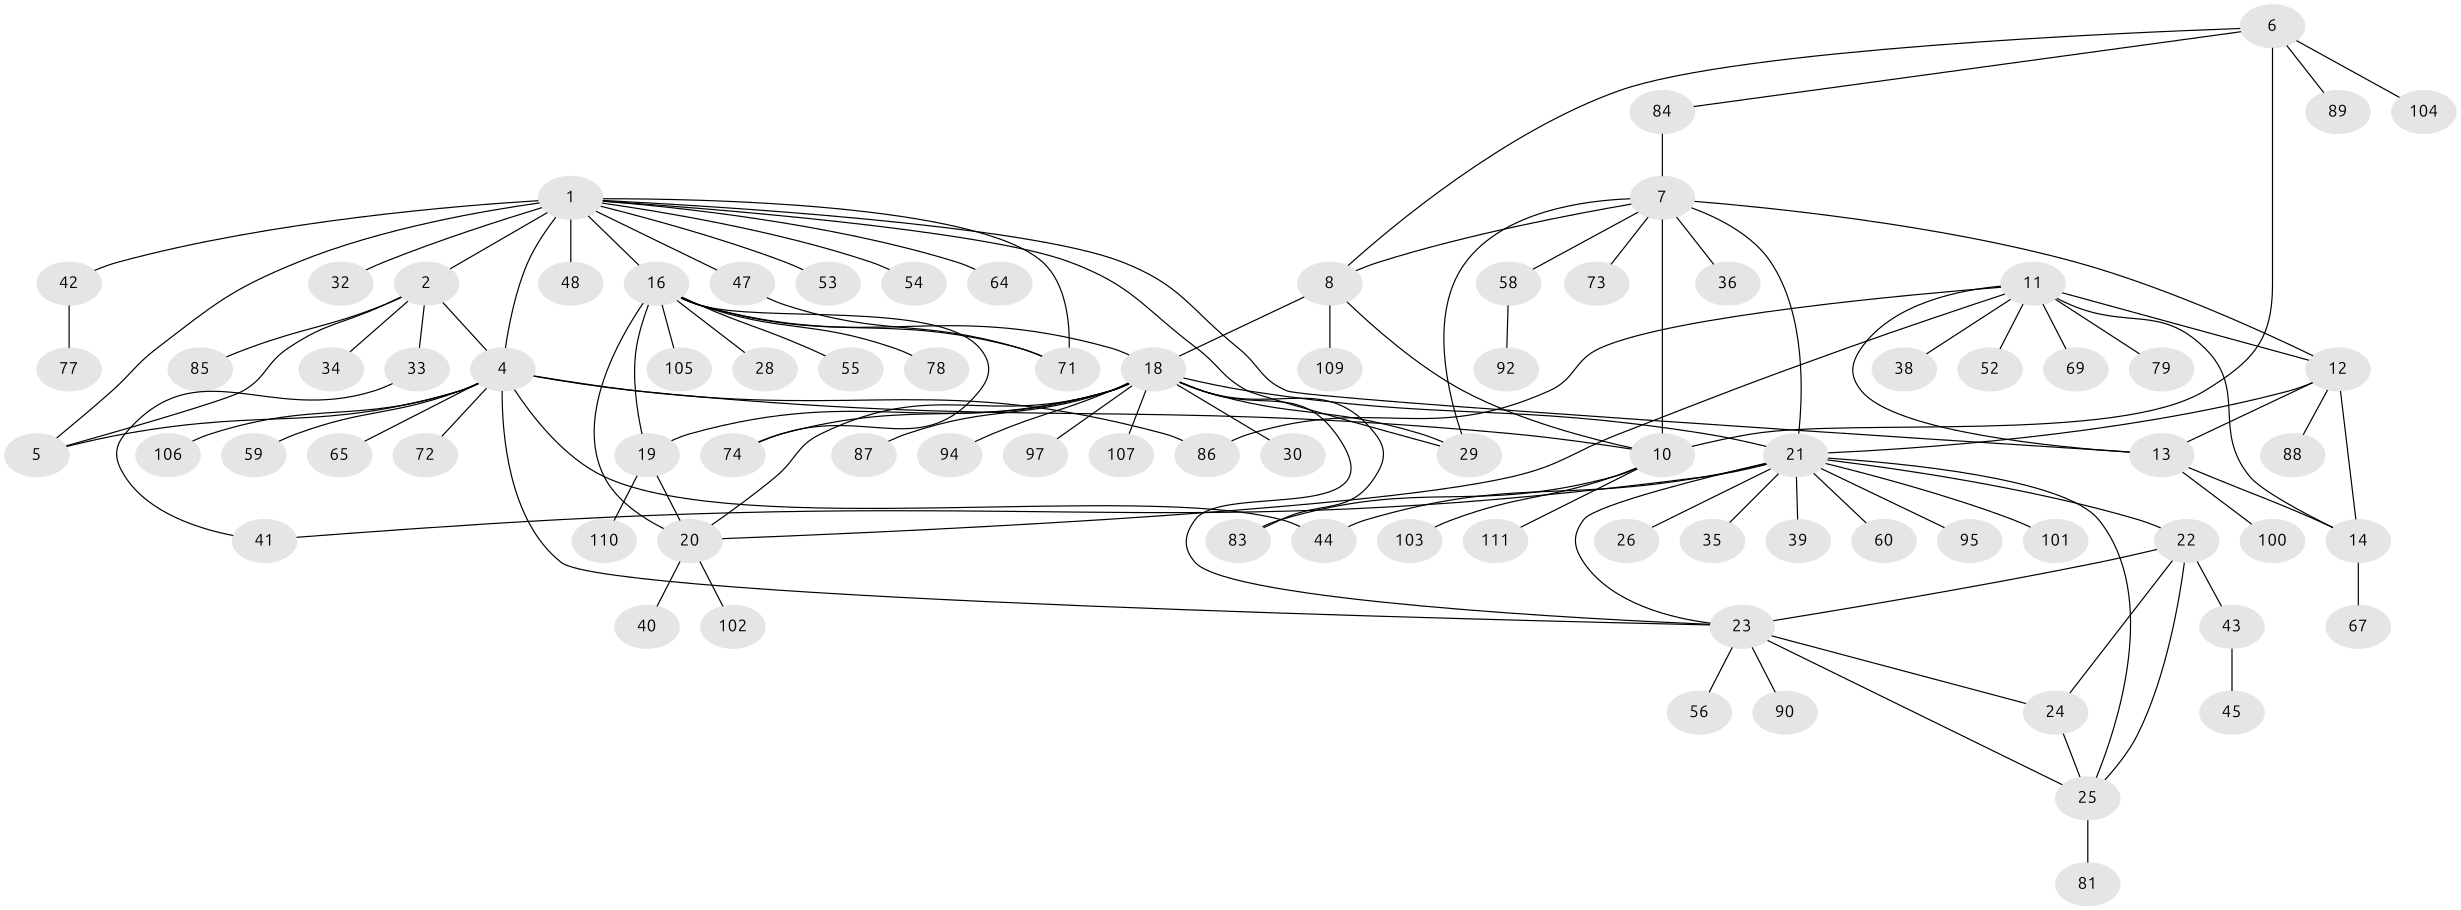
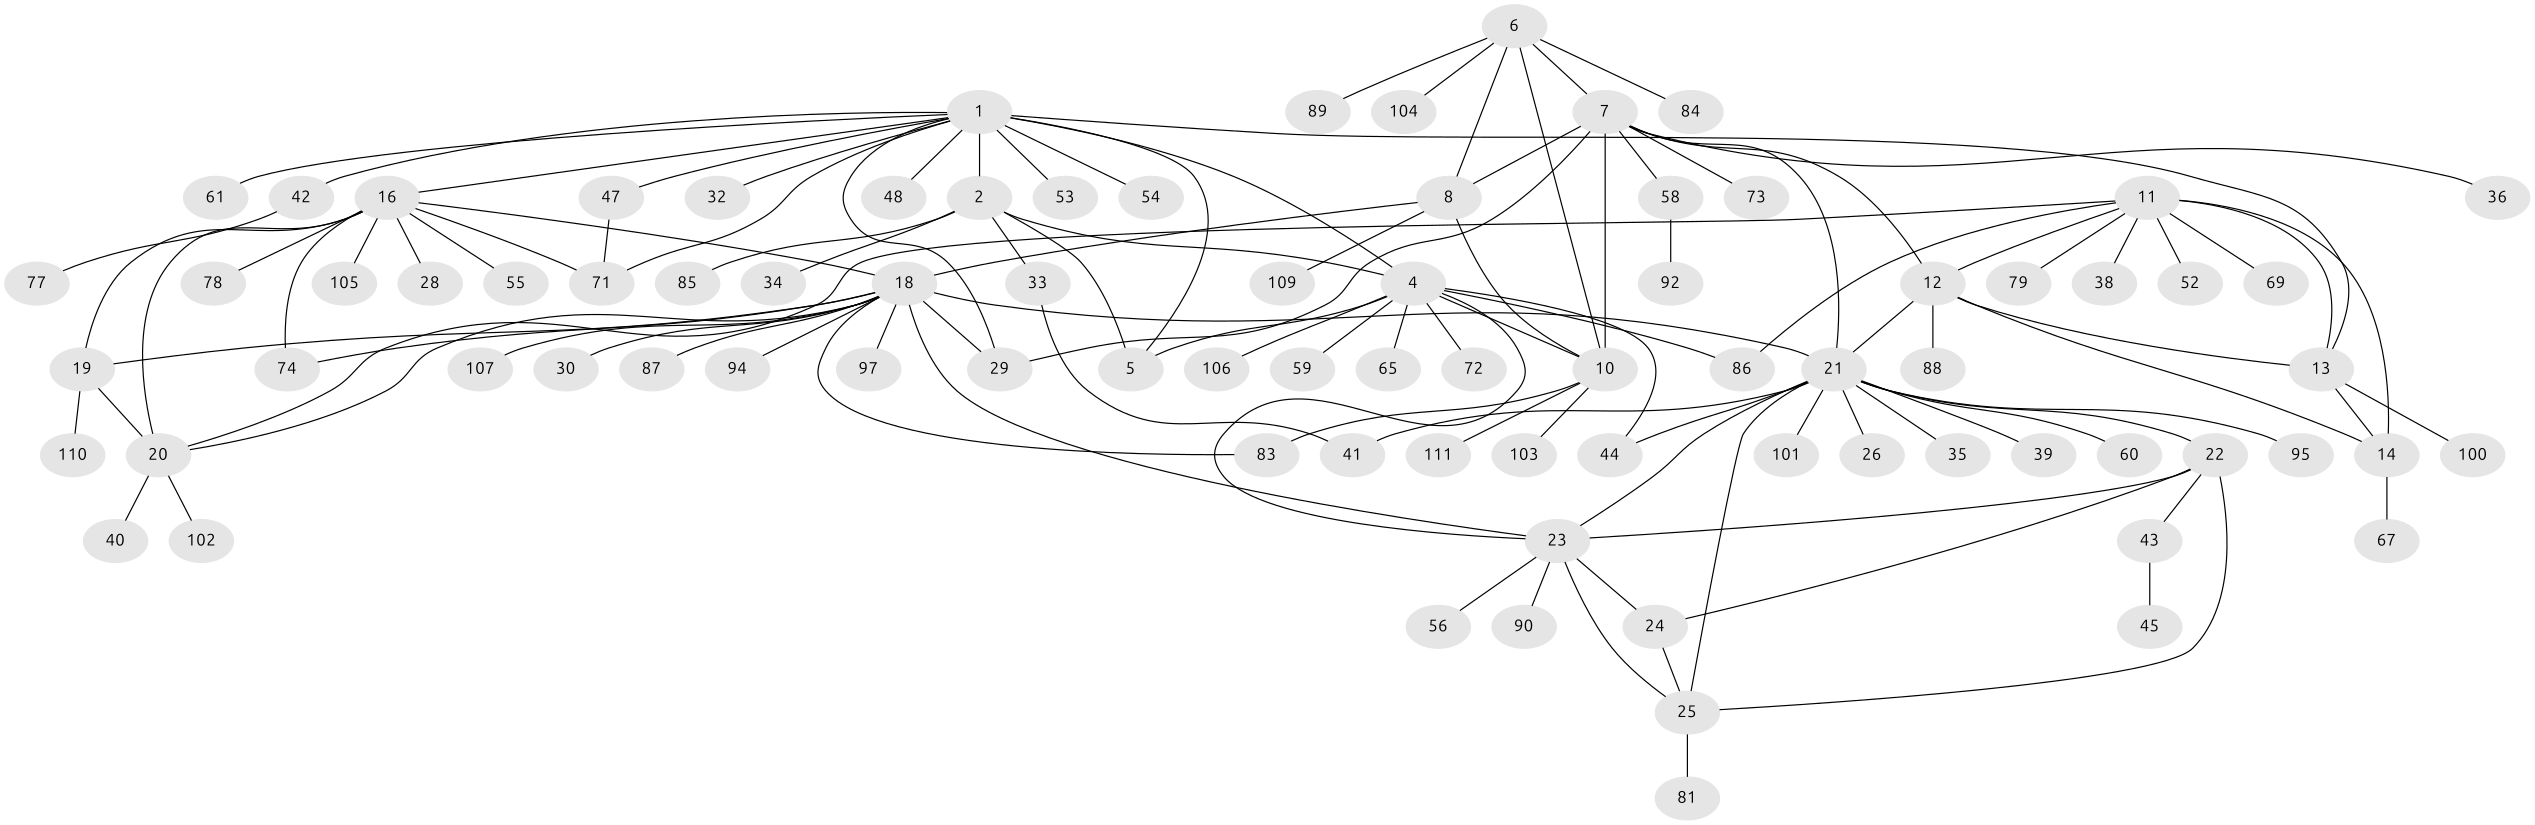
(1662, 155) -> (1560, 69)
(1000, 284) -> (216, 198)
